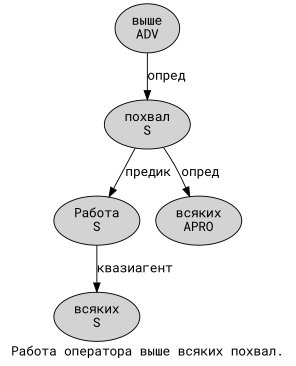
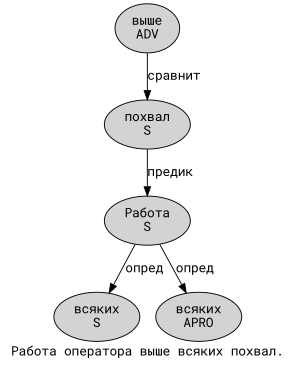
(167, 76) -> (174, 76)
(176, 167) -> (171, 265)
(135, 269) -> (145, 269)
